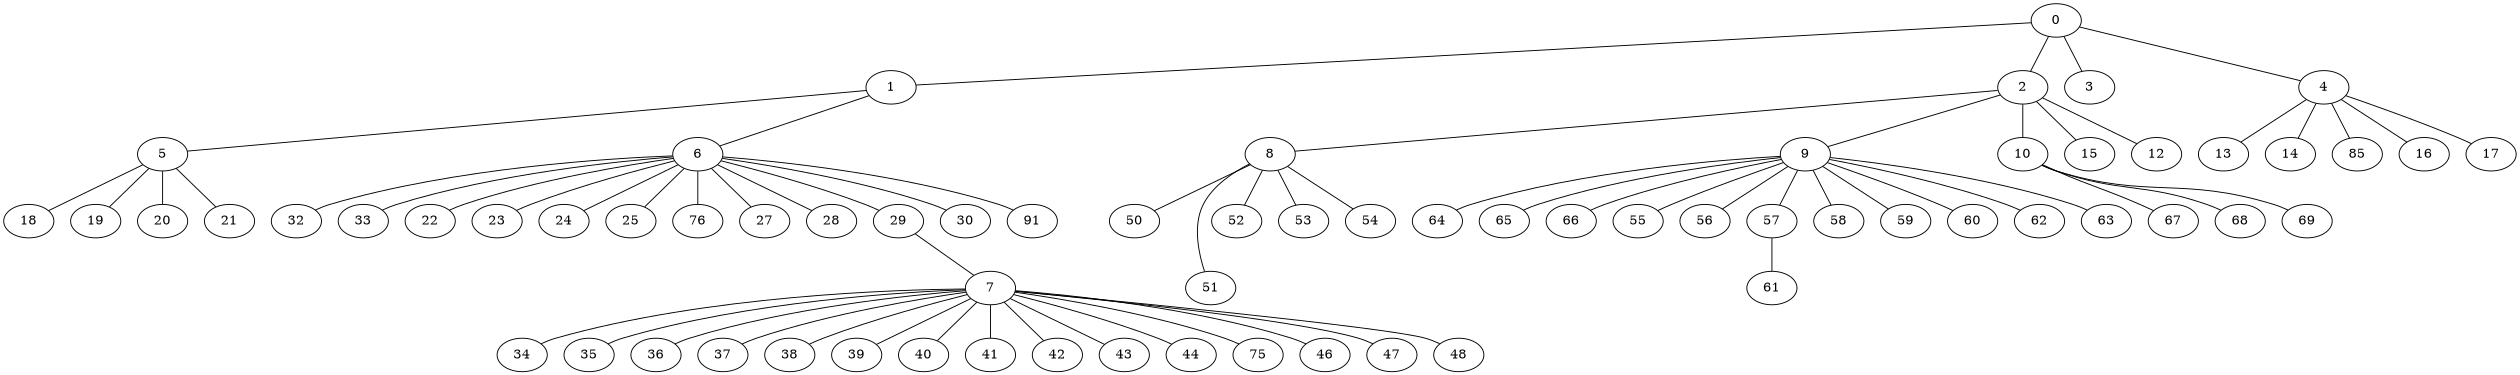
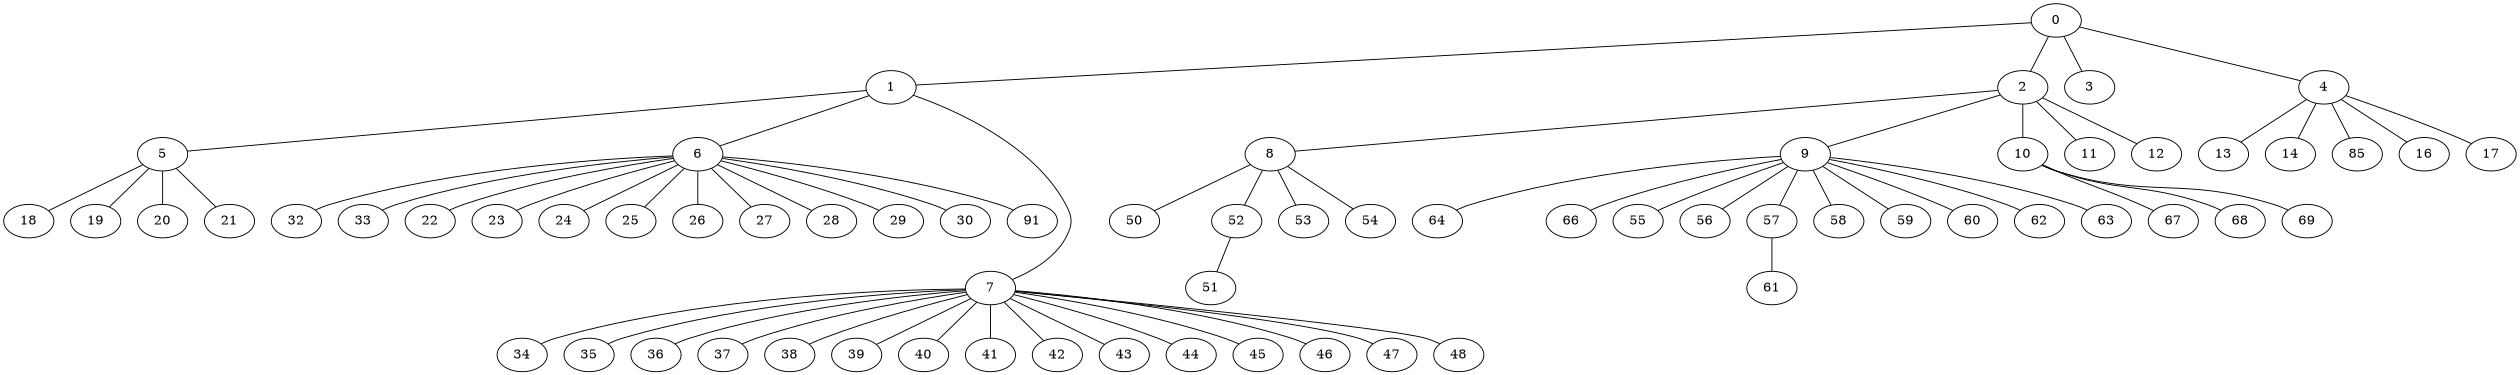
(2090, 154) -> (2090, 154)
(1202, 207) -> (1224, 255)
(698, 221) -> (698, 221)
(1504, 221) -> none
(945, 255) -> (1040, 170)
(1258, 355) -> (1258, 355)
